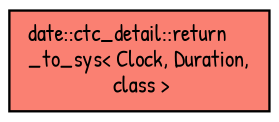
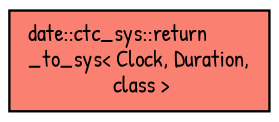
(139, 61) -> (139, 61)
